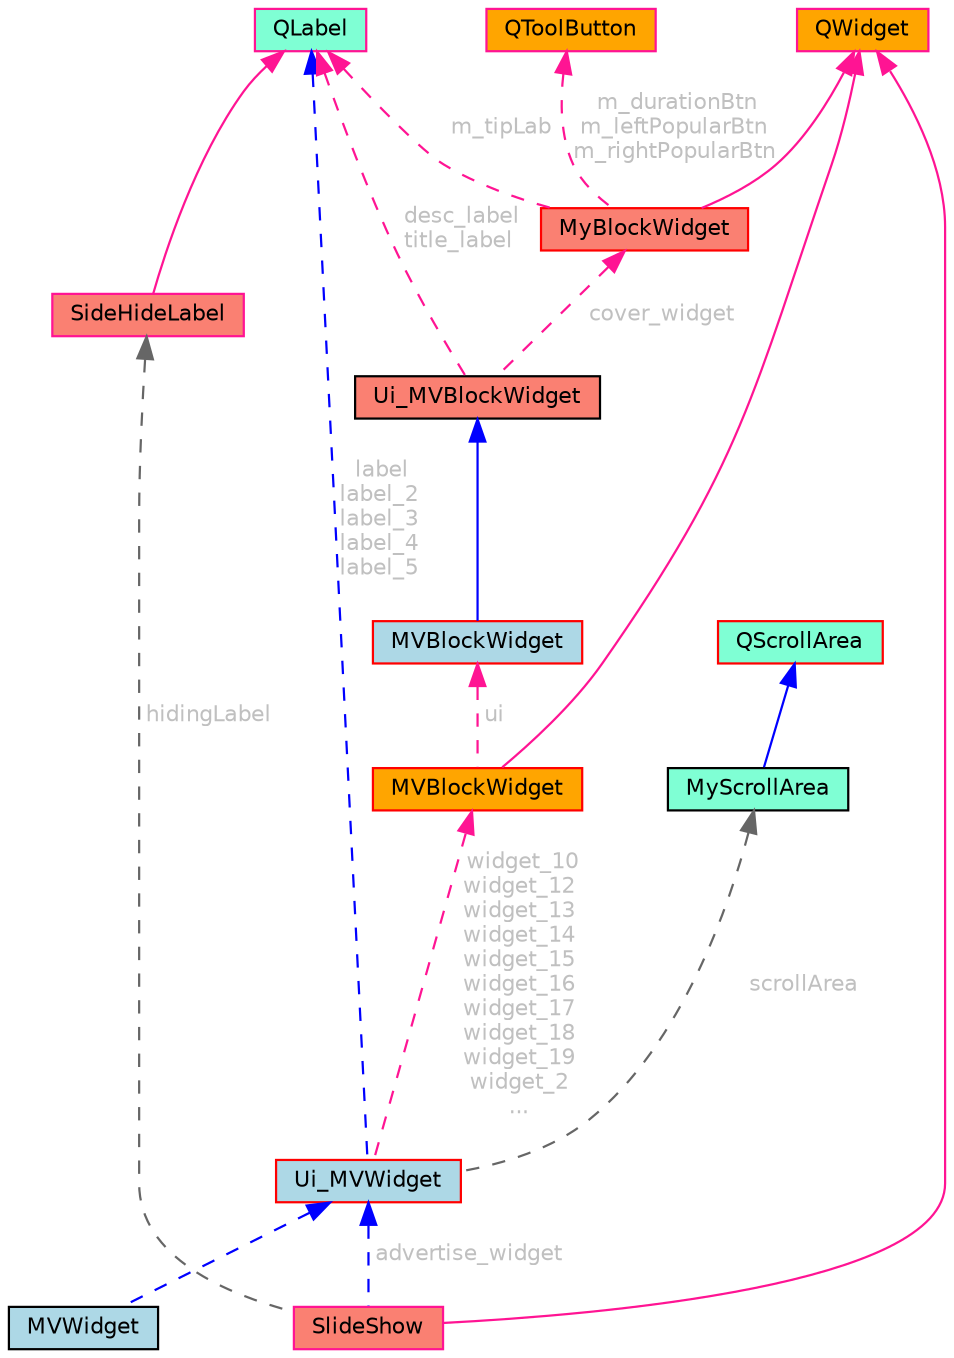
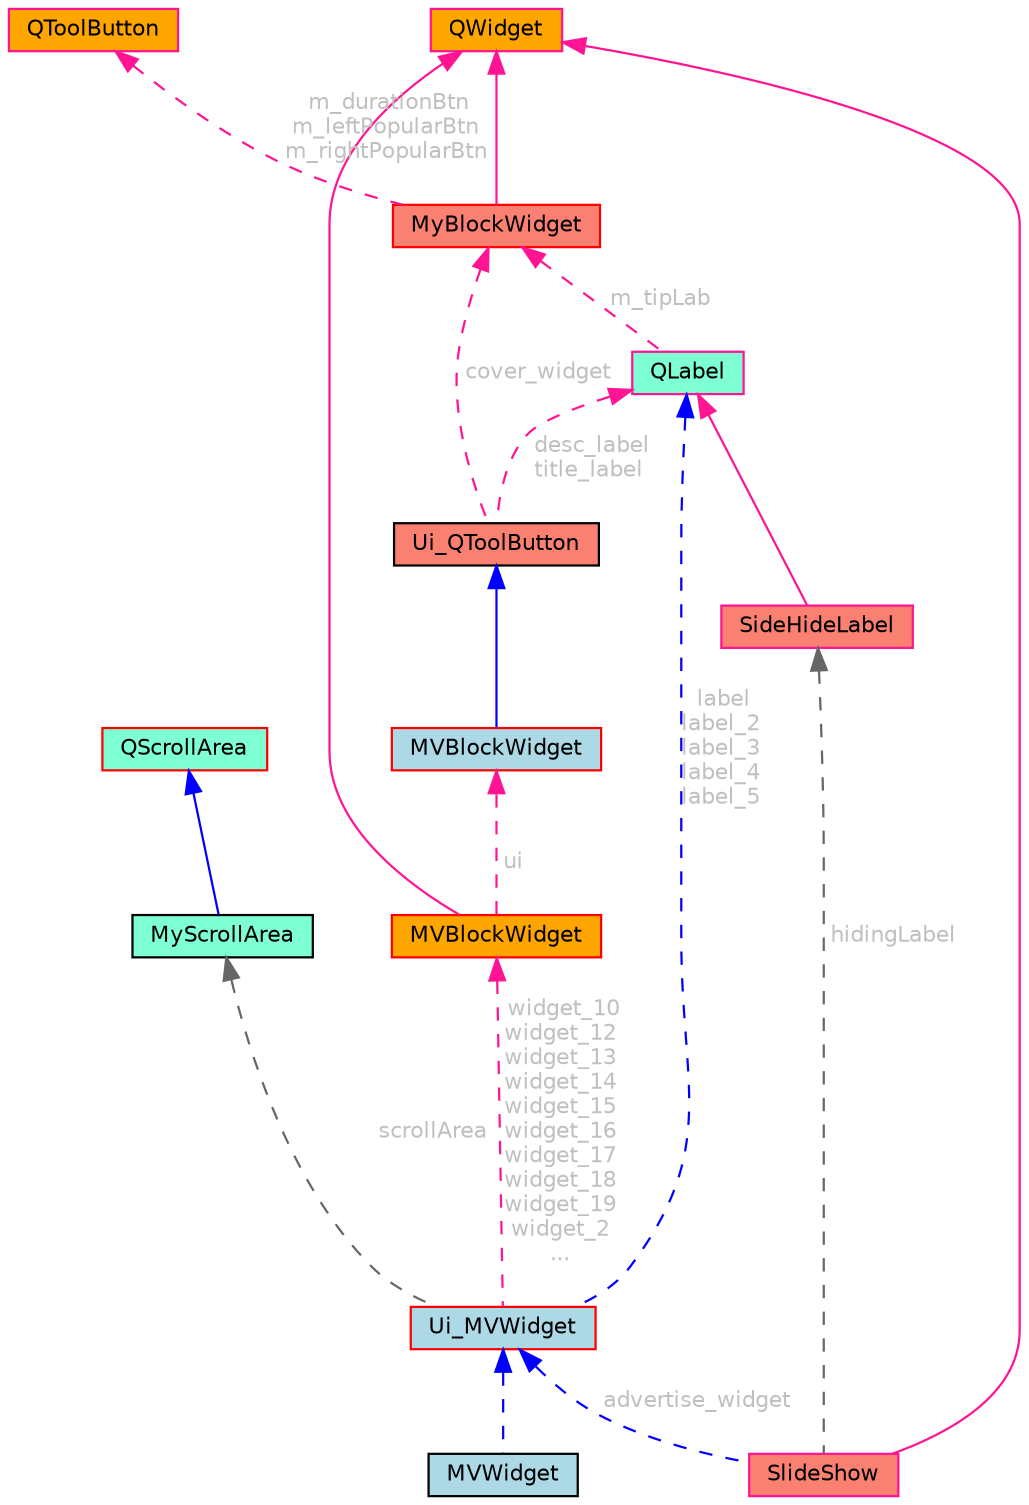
(434, 158) -> (601, 306)
(478, 397) -> (496, 544)
